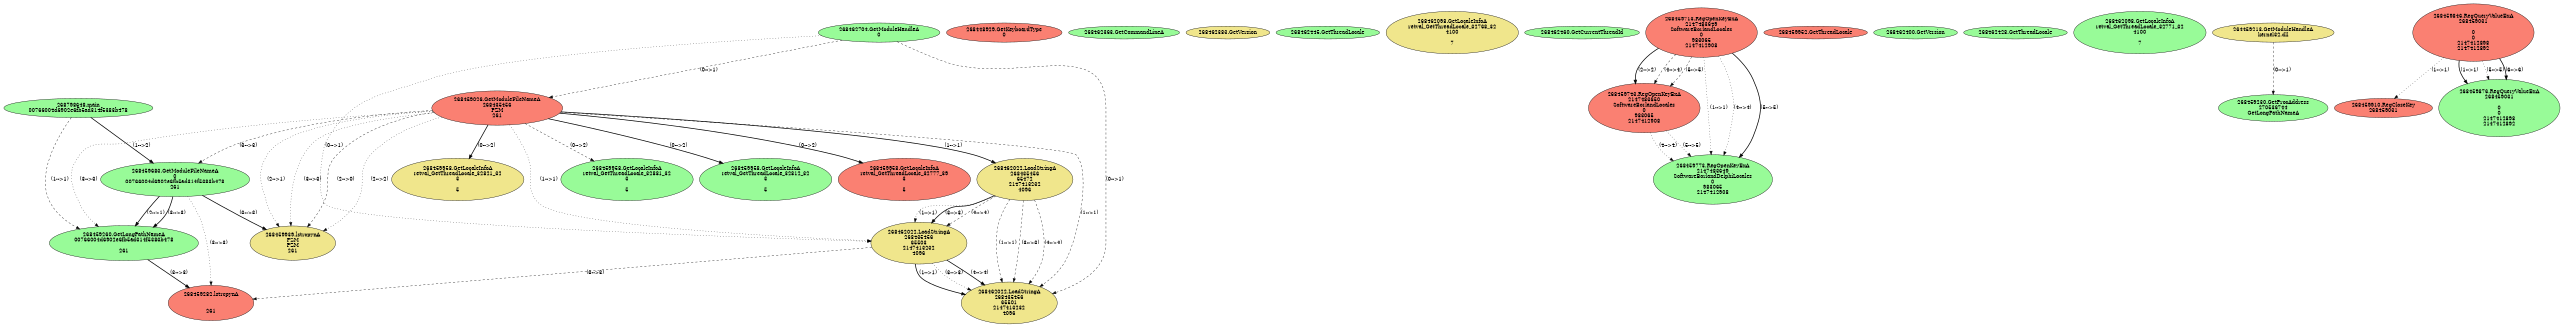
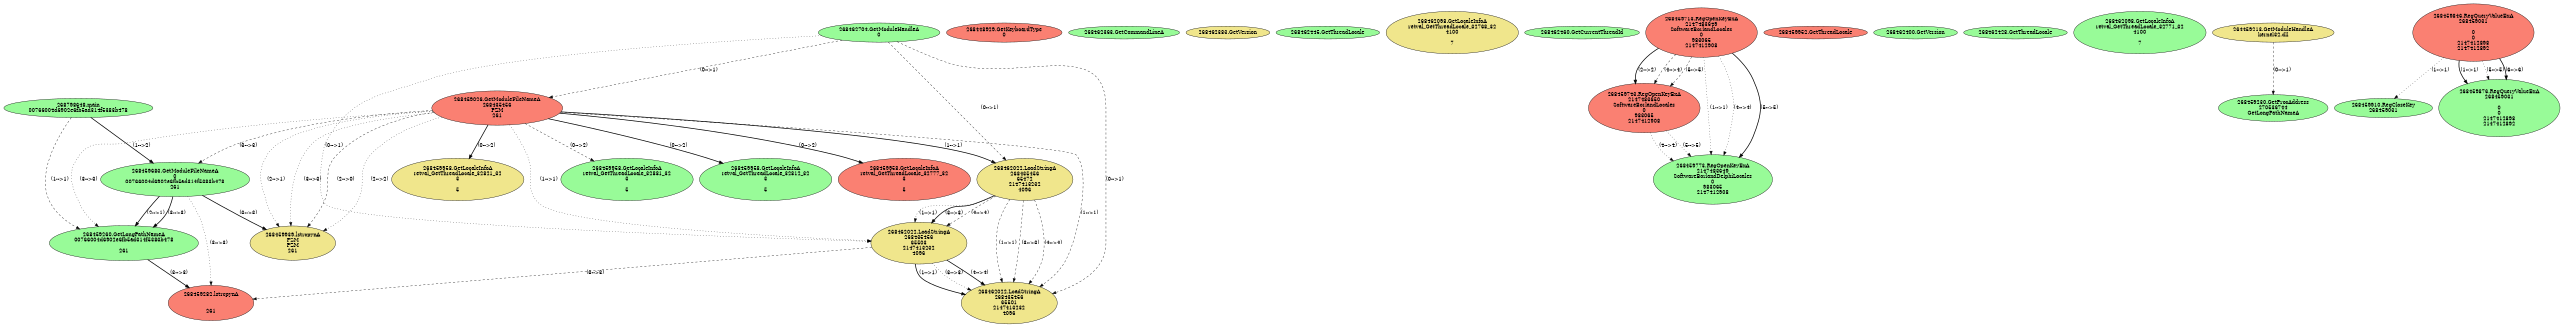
none -> (946, 100)
(2383, 108) -> (2383, 108)
(904, 179) -> (904, 179)
